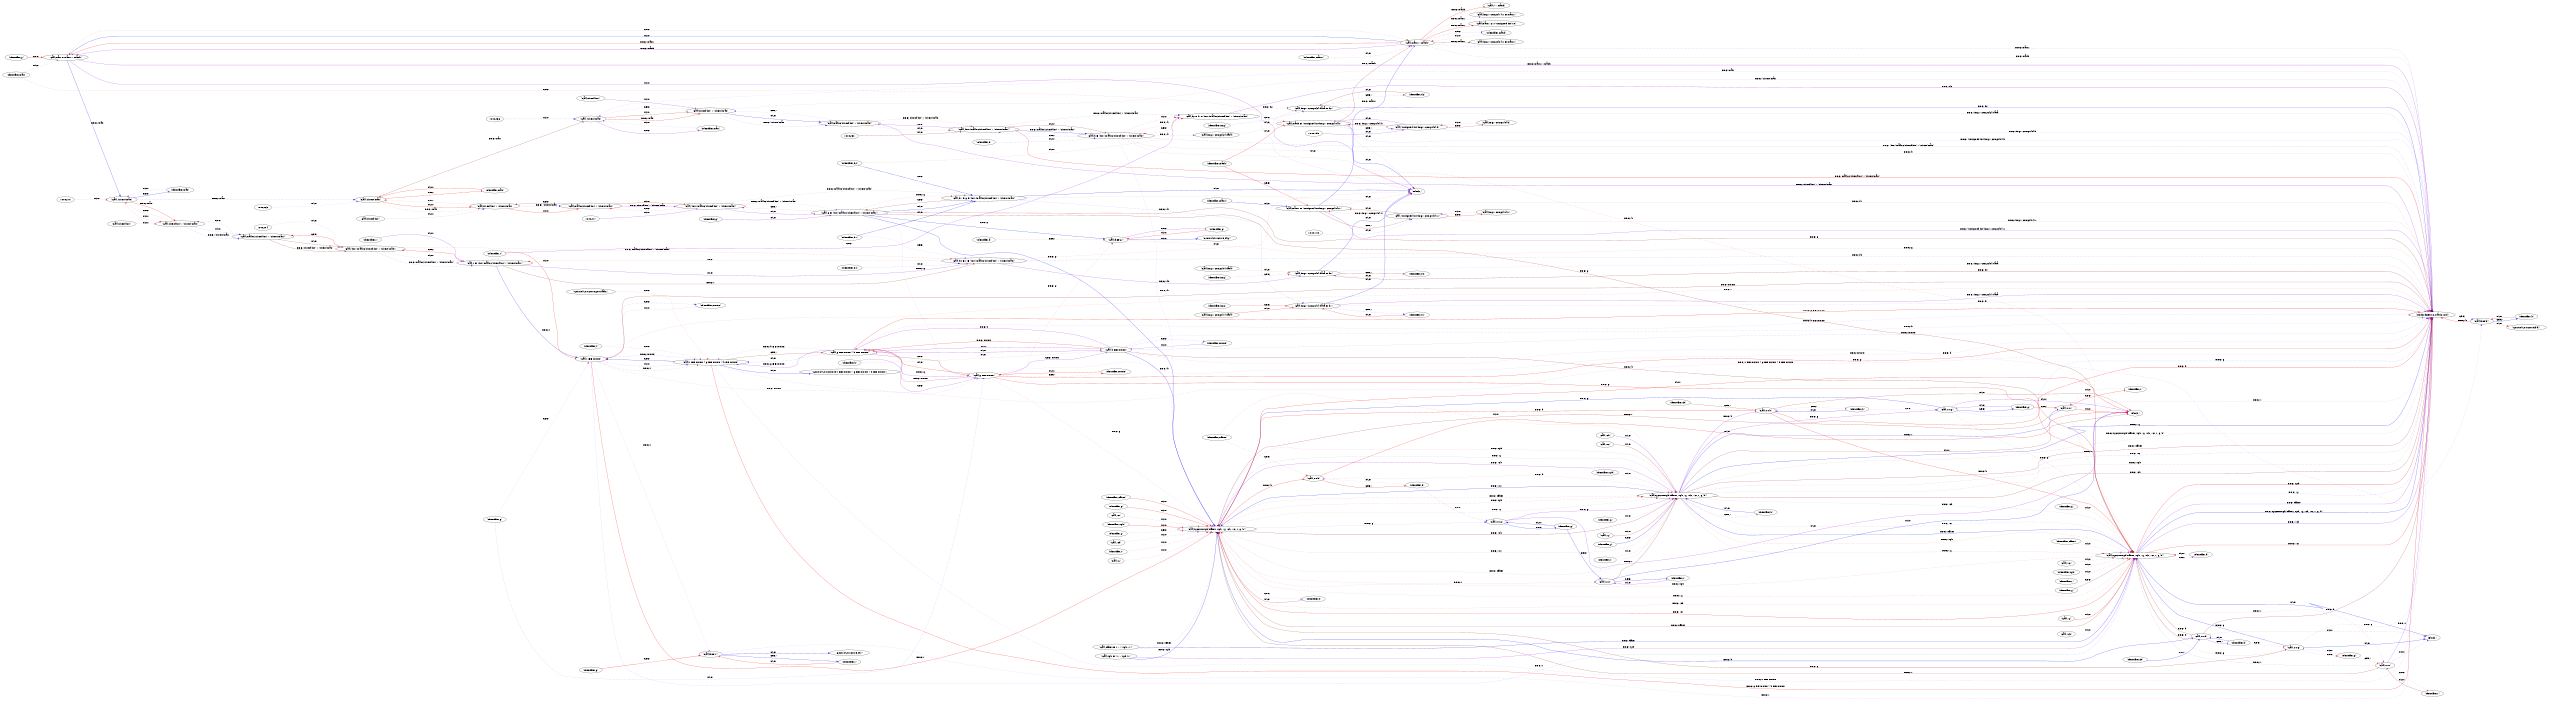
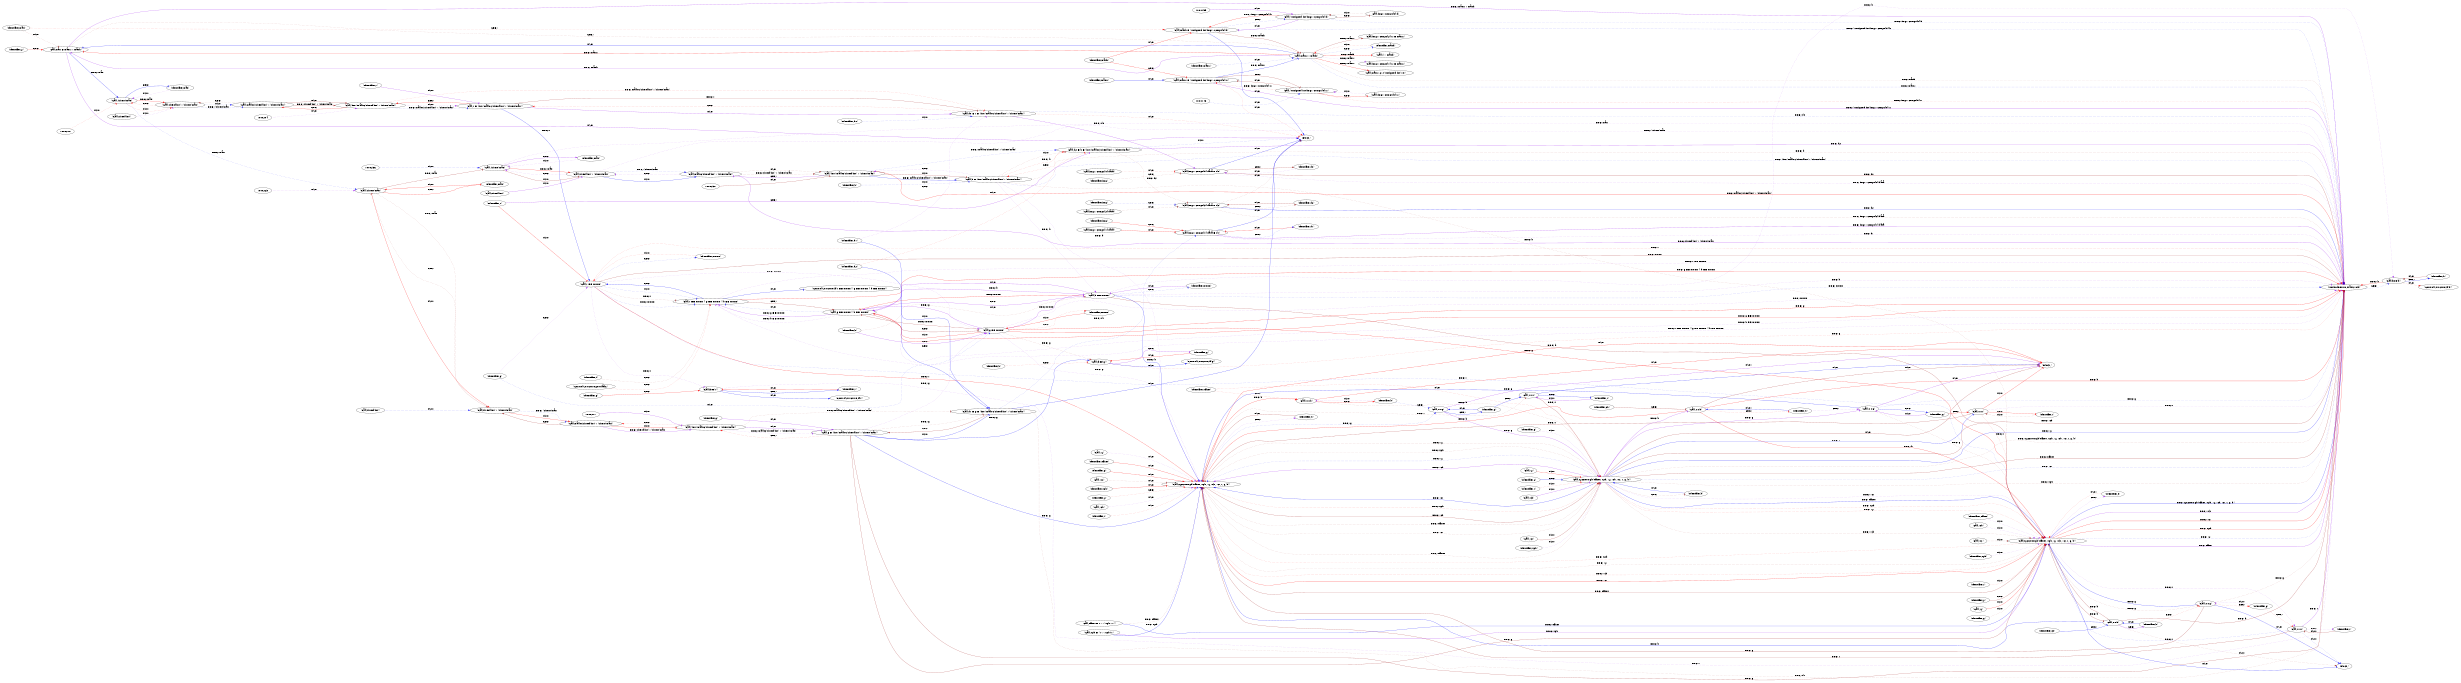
(1175, 135) -> (1046, 237)
(984, 222) -> (994, 417)
(1052, 358) -> (1046, 307)
